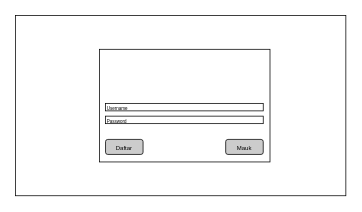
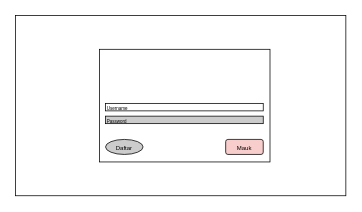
(184, 120) -> (184, 120)
(124, 147) -> (124, 147)
(244, 147) -> (244, 147)
